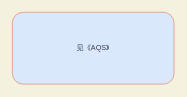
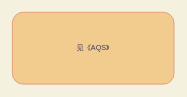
(93, 48) -> (93, 48)
